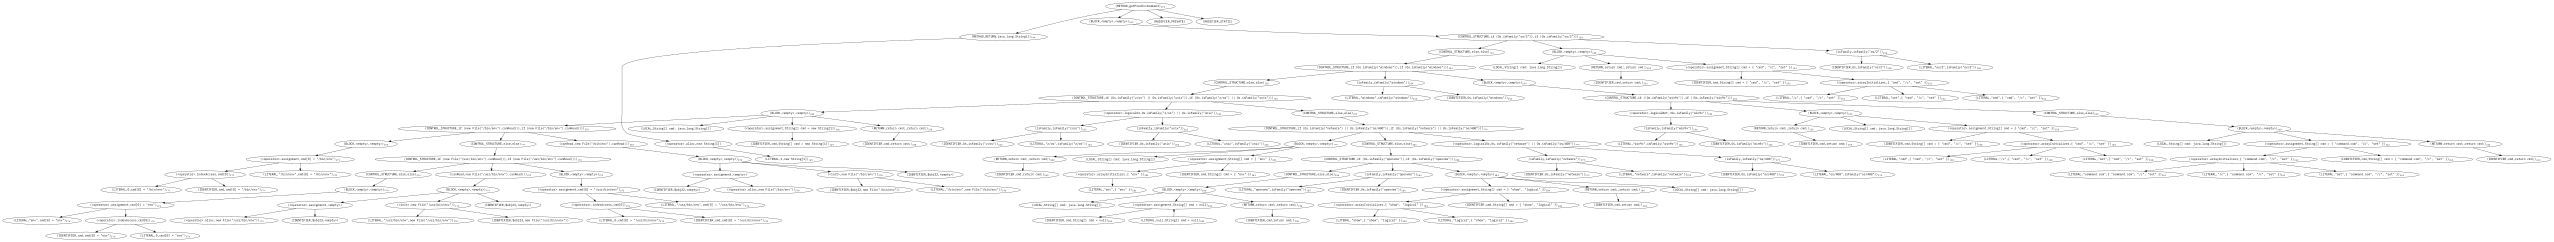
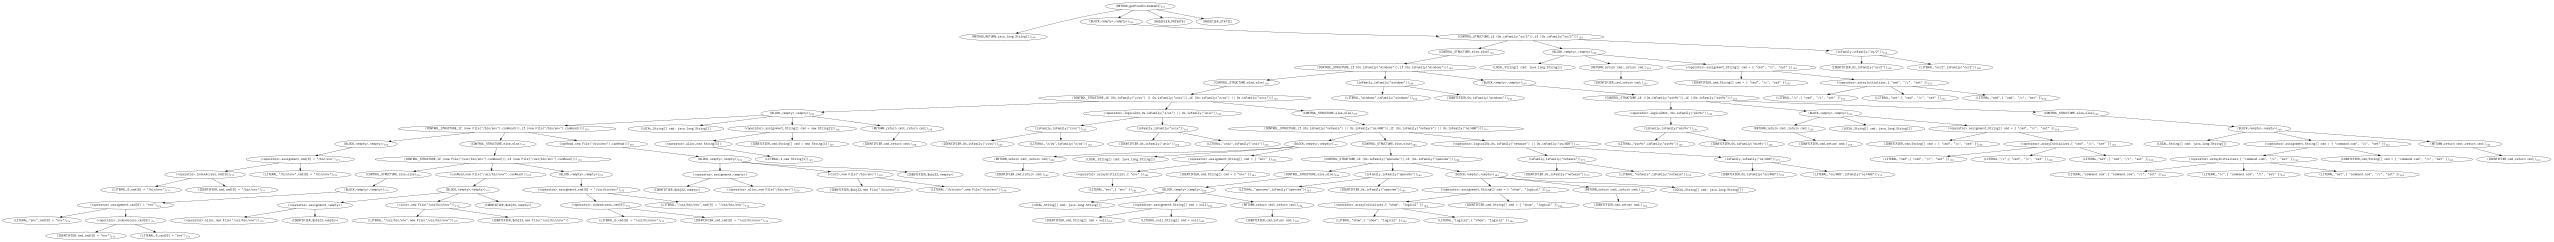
(737, 49) -> (743, 136)
(1174, 214) -> (1171, 212)
